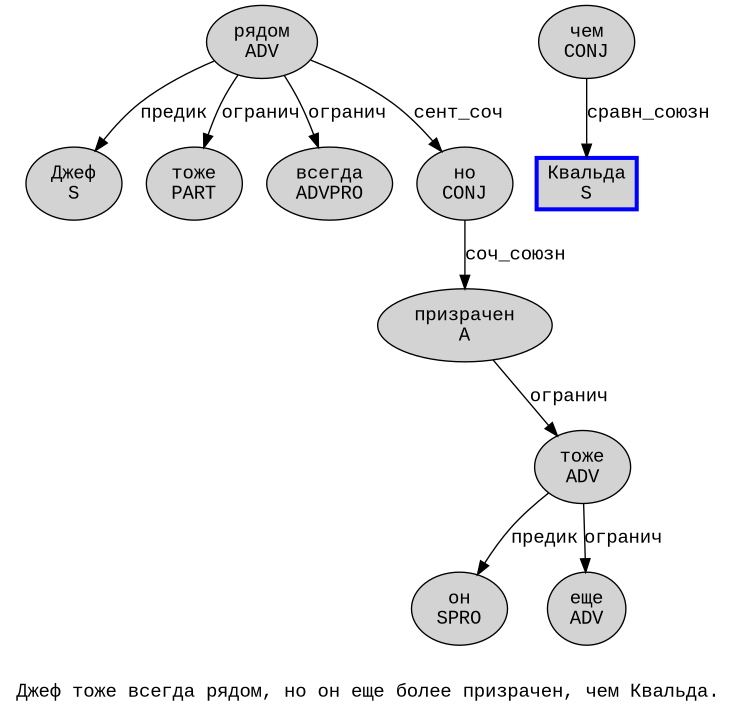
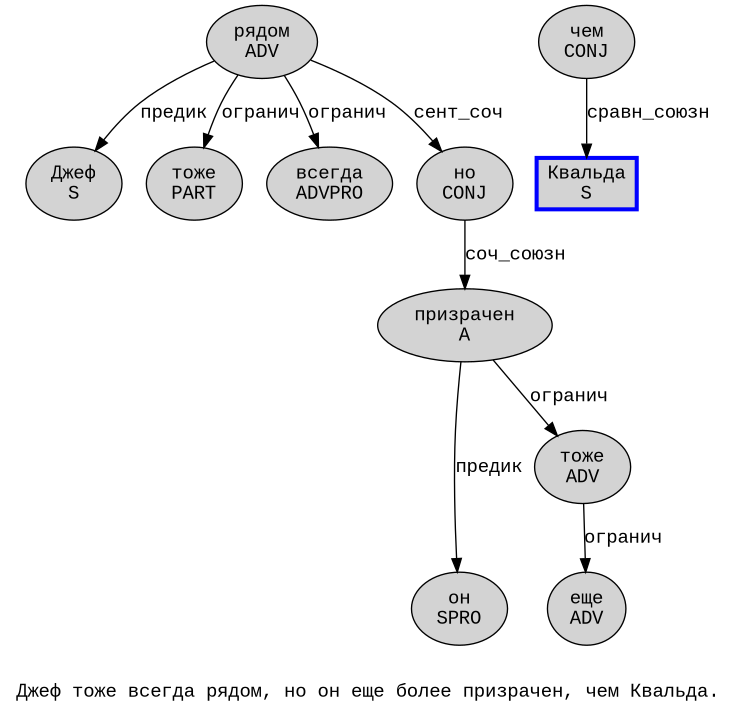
(513, 525) -> (455, 460)
